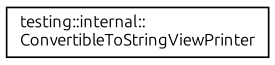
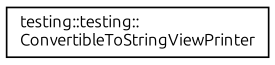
(138, 32) -> (138, 32)
